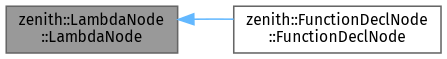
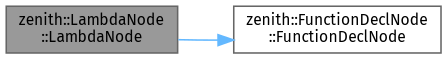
(214, 19) -> (198, 40)
